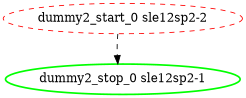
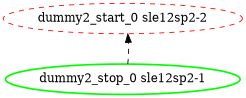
(117, 45) -> (128, 53)
